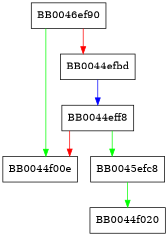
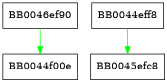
(98, 67) -> none
(70, 140) -> none
(128, 220) -> none
